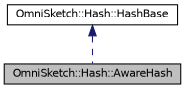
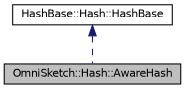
(92, 15) -> (92, 15)
